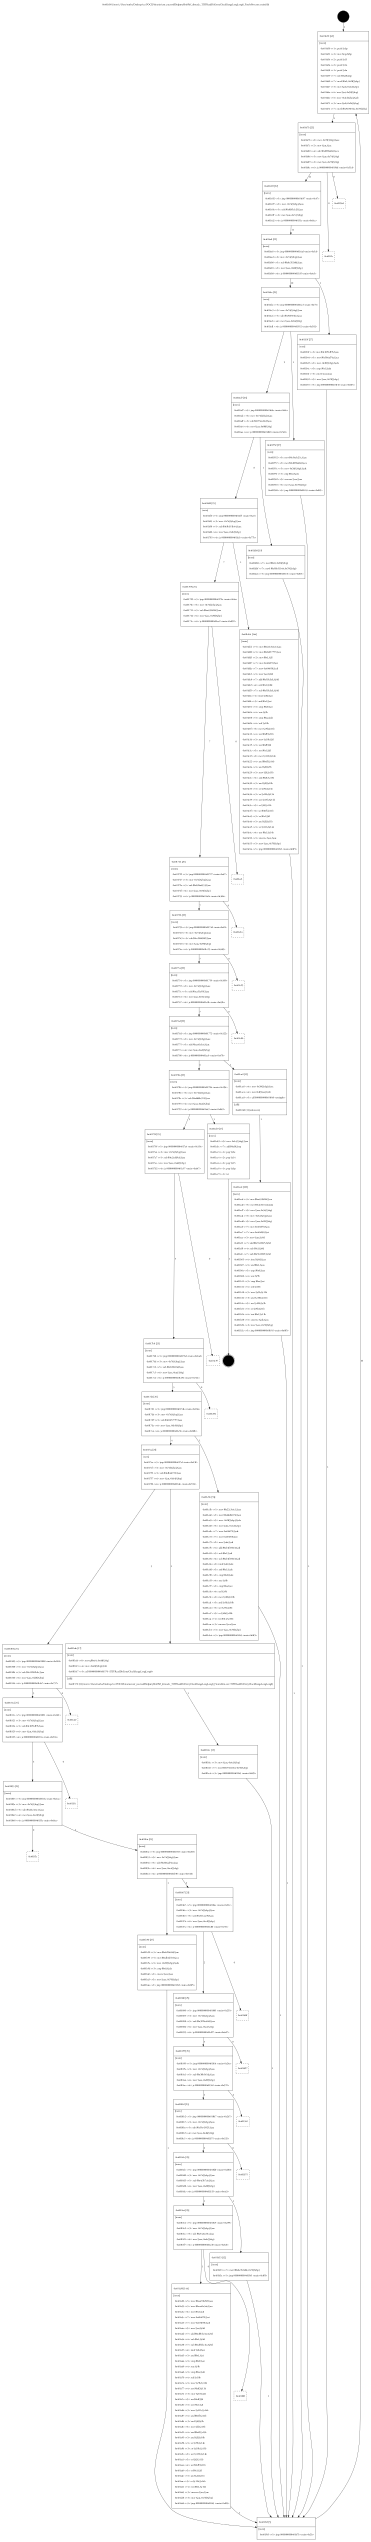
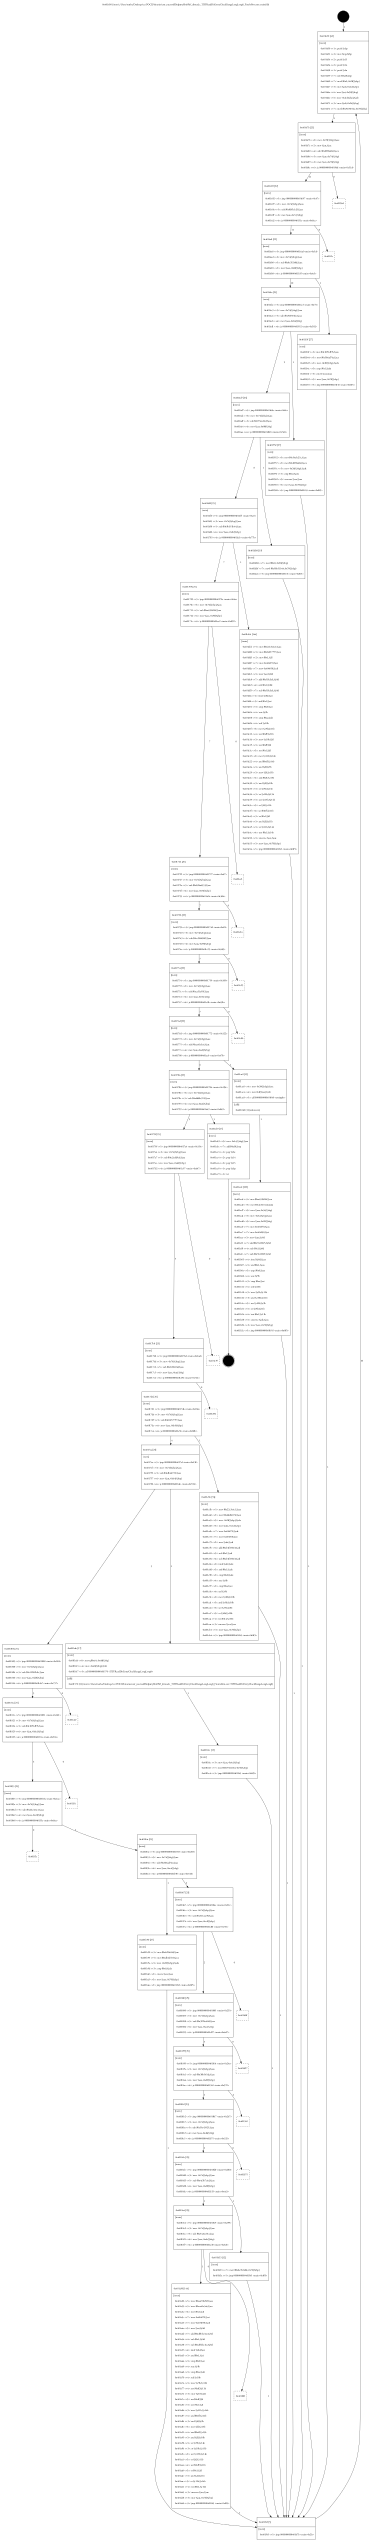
(328, 211) -> (322, 237)
(173, 1386) -> none
